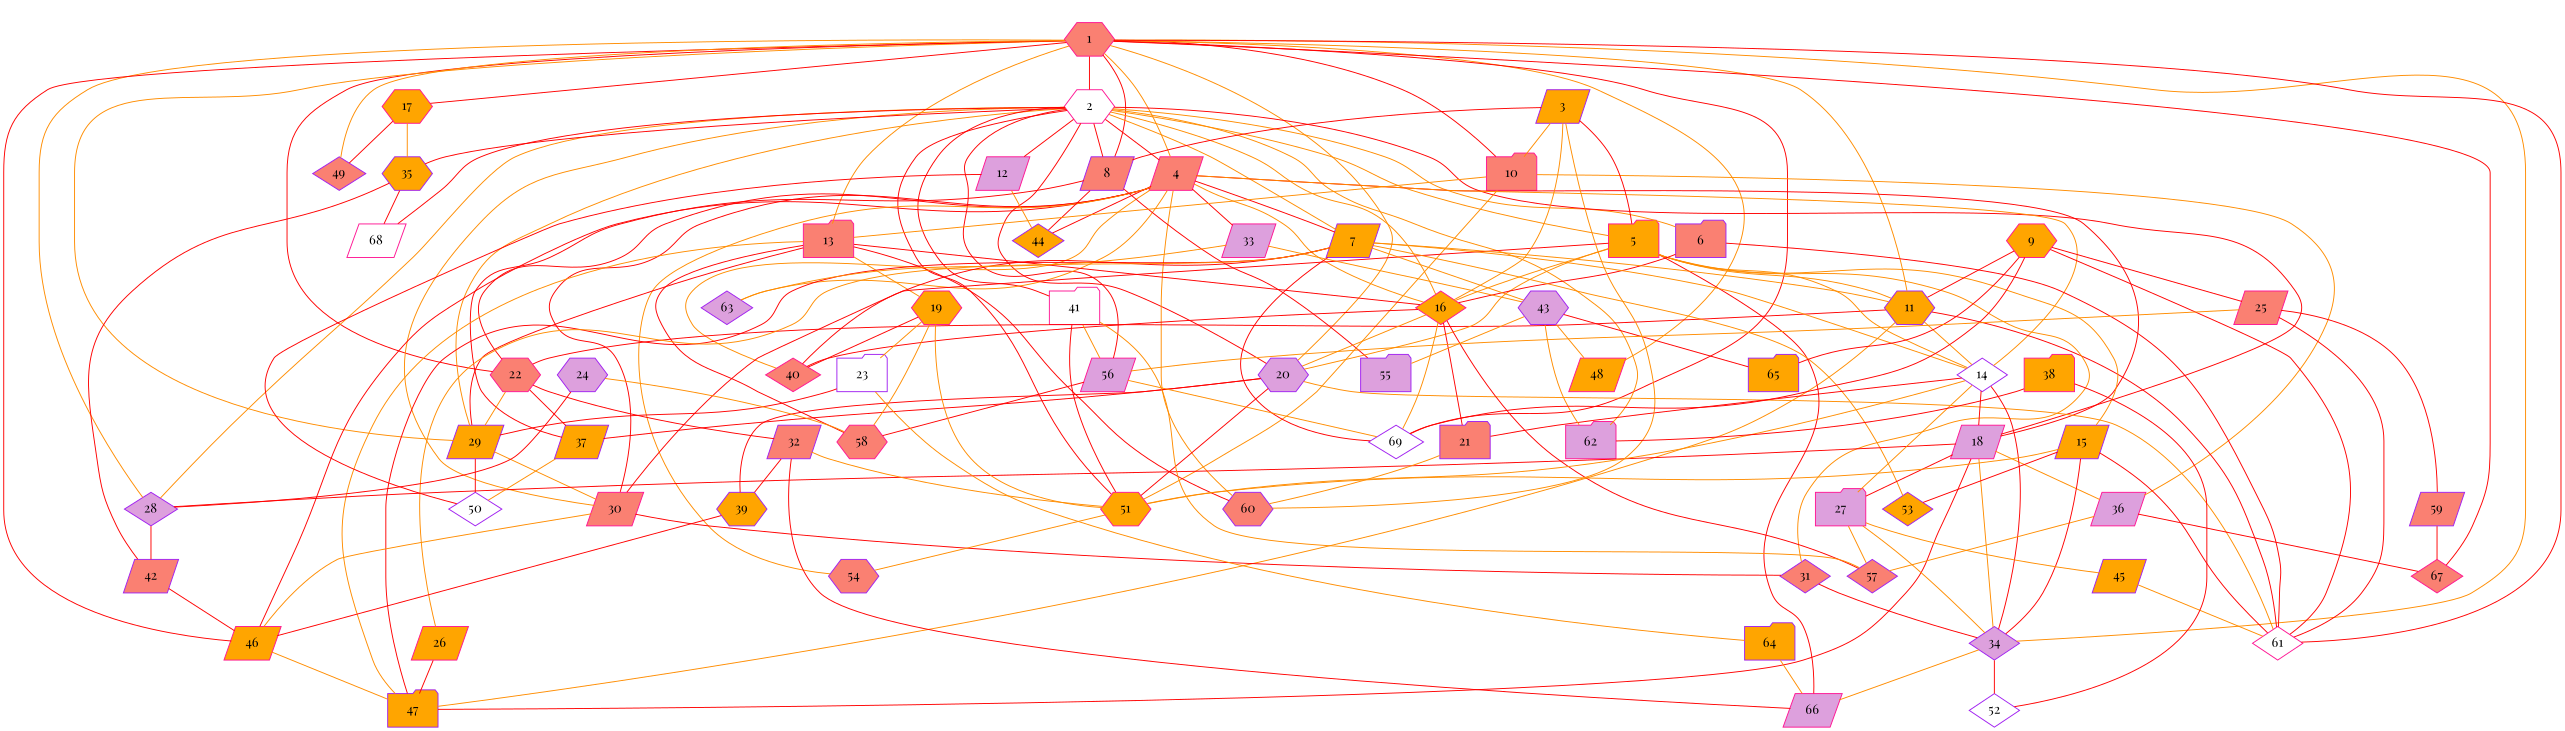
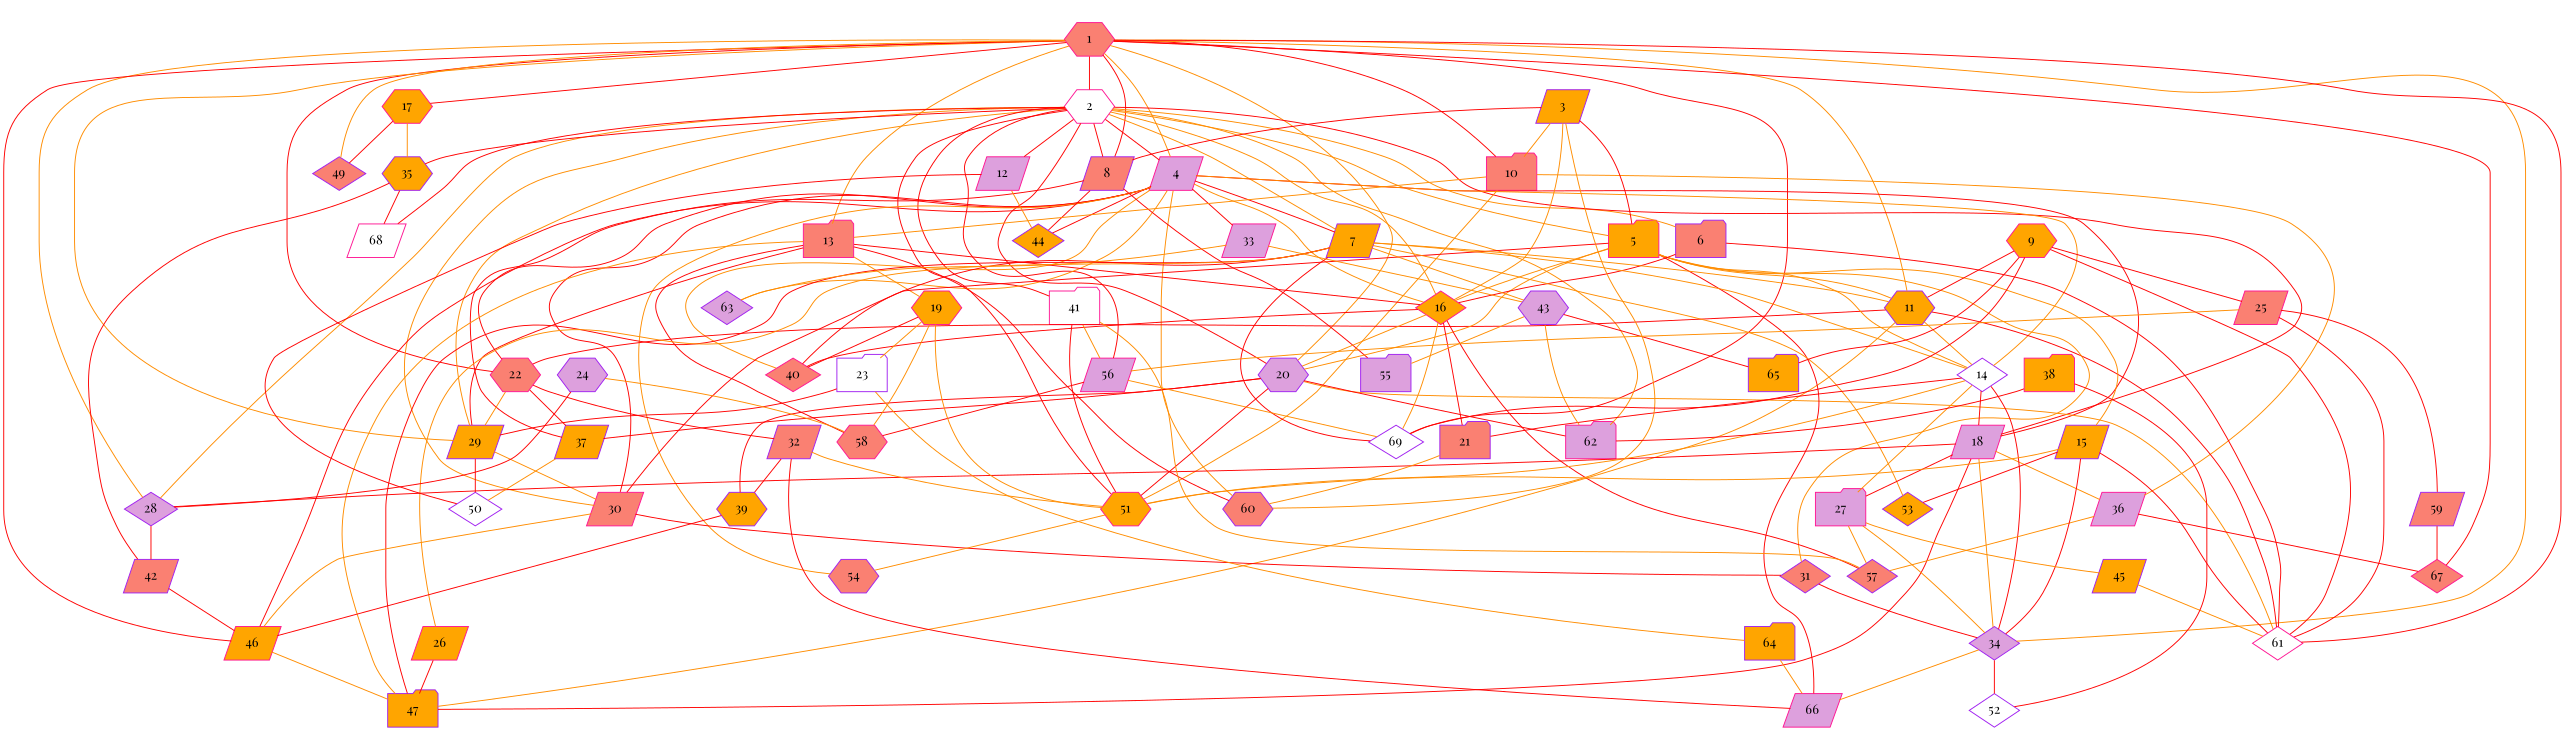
(1176, 174) -> (1176, 174)
(1597, 375) -> none
none -> (1435, 409)
